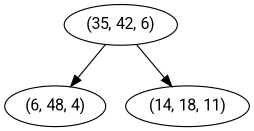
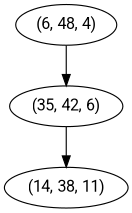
(92, 61) -> (66, 60)
(188, 106) -> (66, 188)
